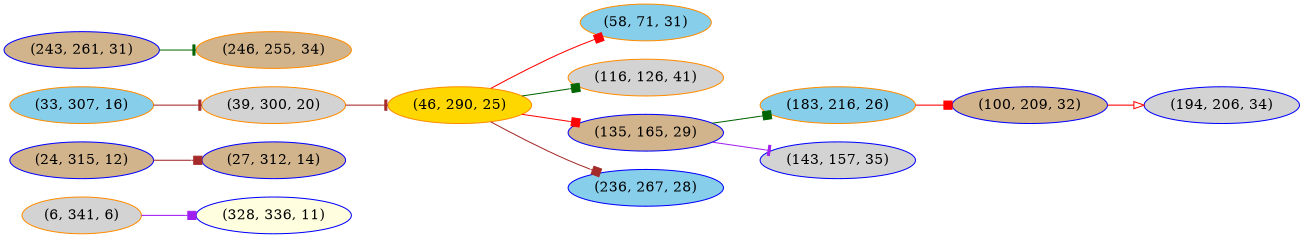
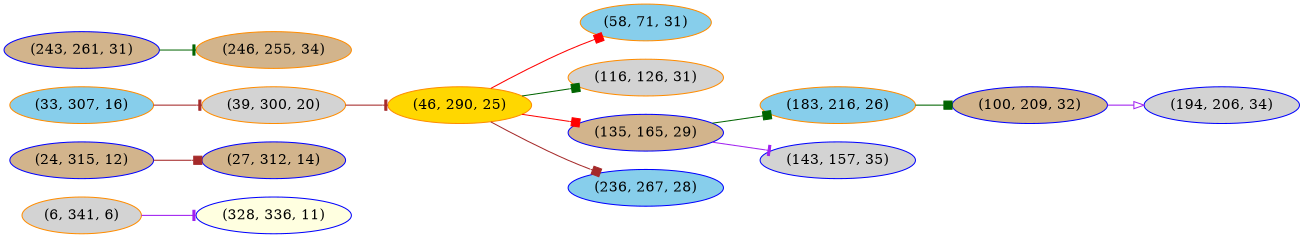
(646, 78) -> (646, 78)
(929, 105) -> (929, 105)
(1121, 105) -> (1121, 105)
(164, 215) -> (166, 215)
